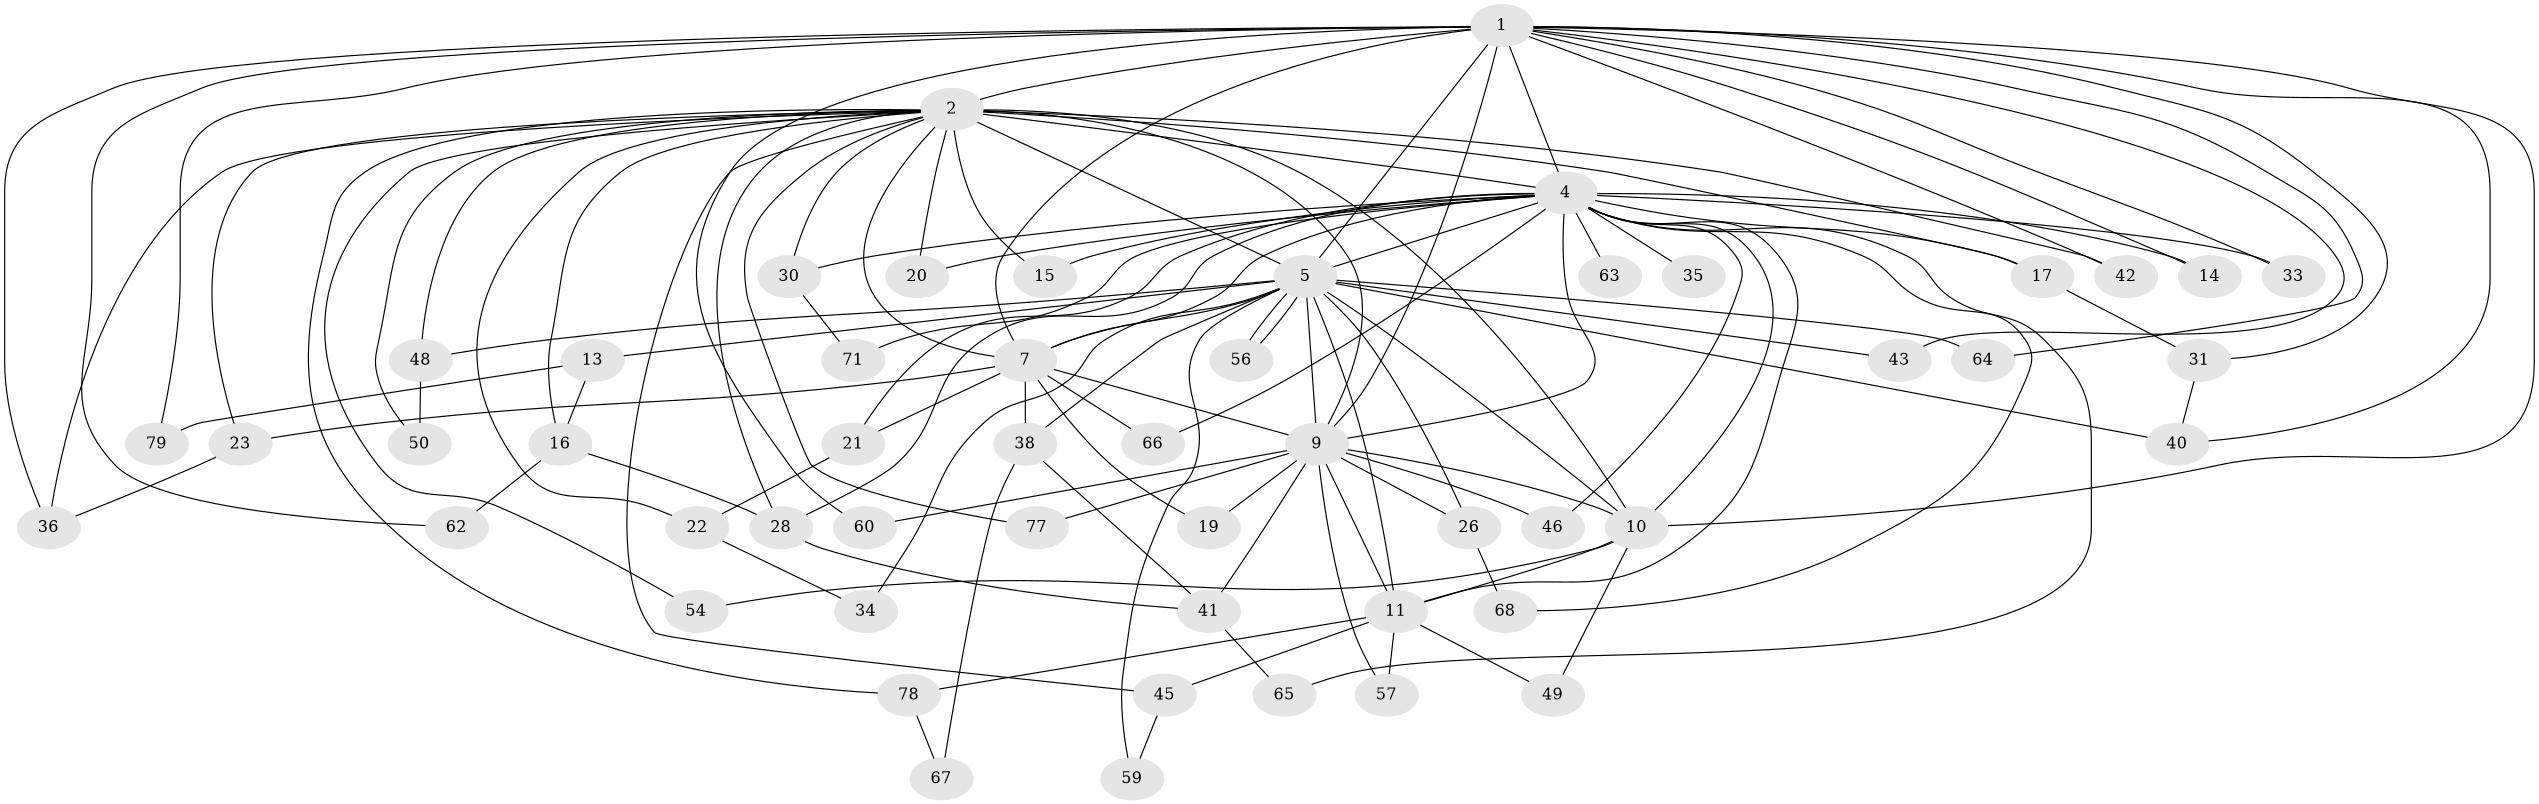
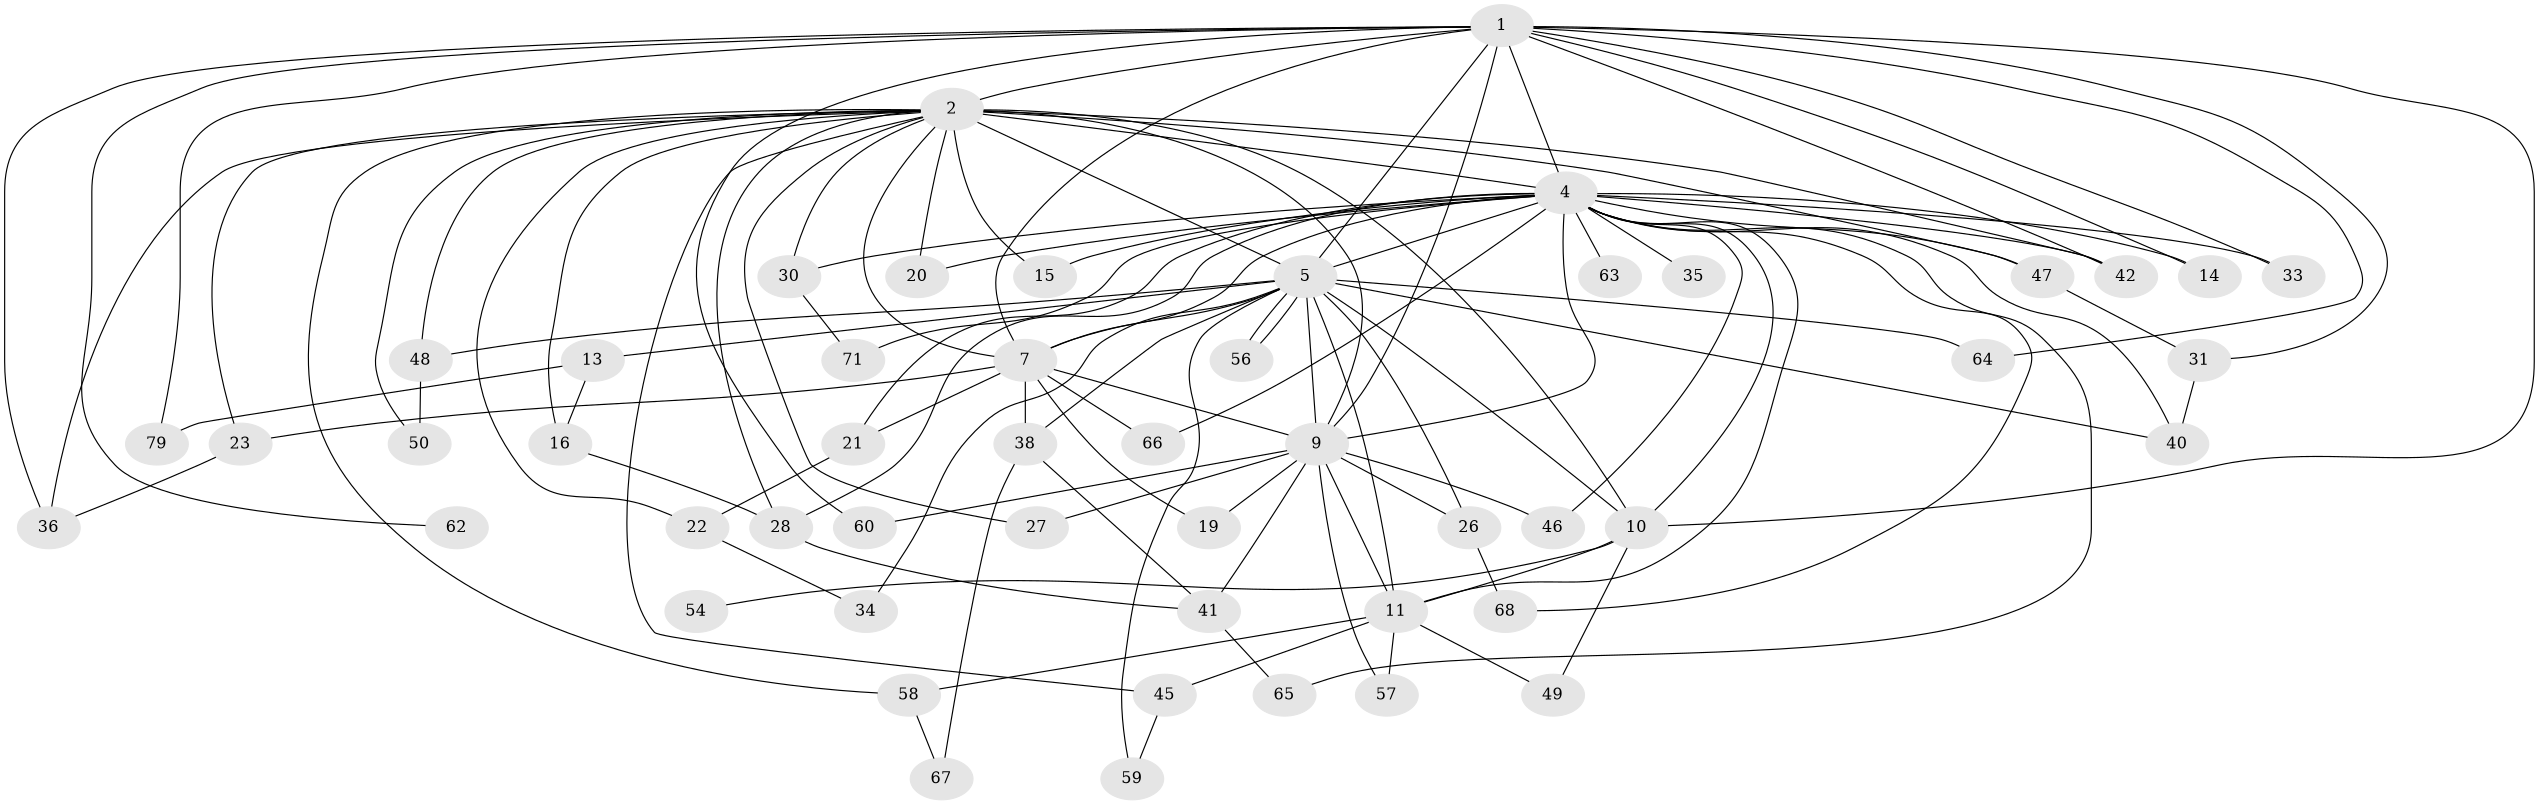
(2257, 96) -> (1943, 253)
none -> (1889, 224)
(361, 225) -> none
(2043, 277) -> (2043, 277)
(1900, 360) -> none
(1482, 476) -> none
(509, 486) -> none
(1037, 528) -> (1037, 528)
(909, 695) -> (909, 695)
